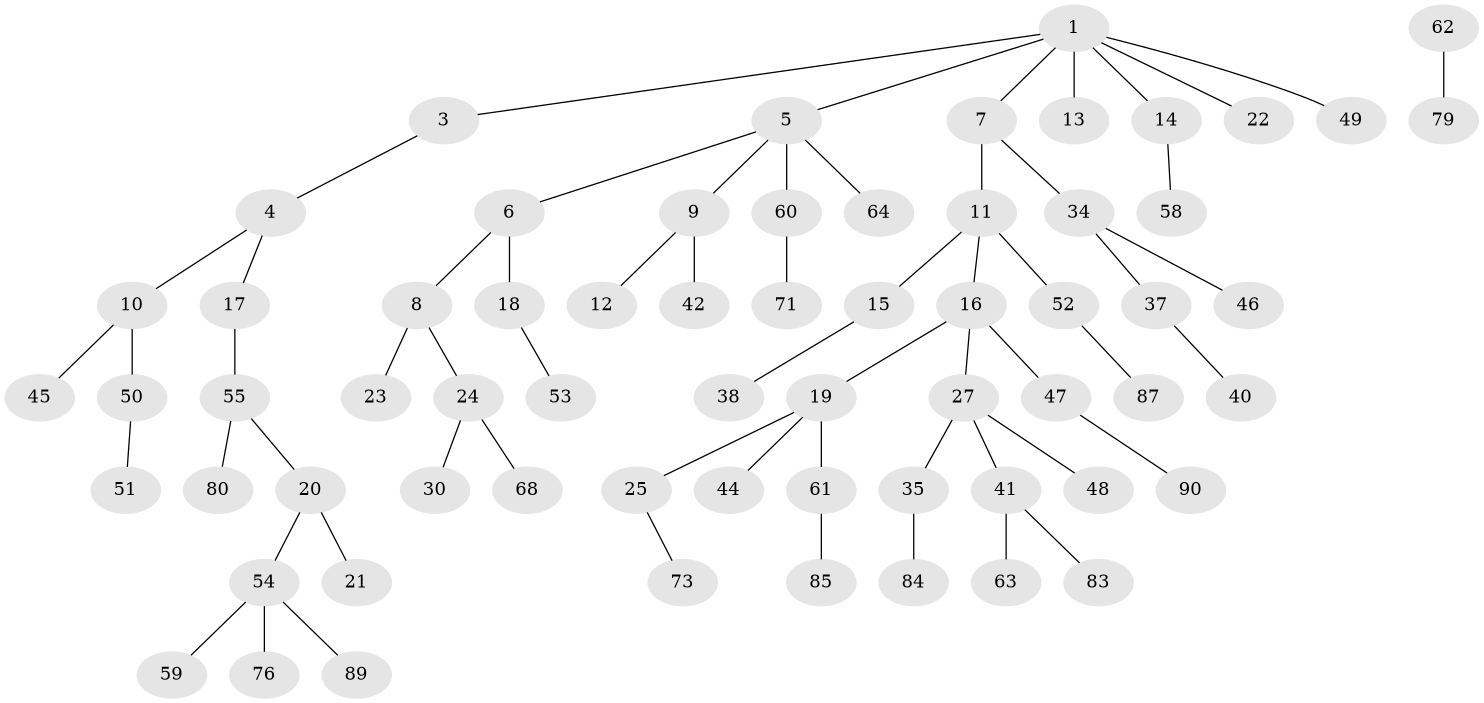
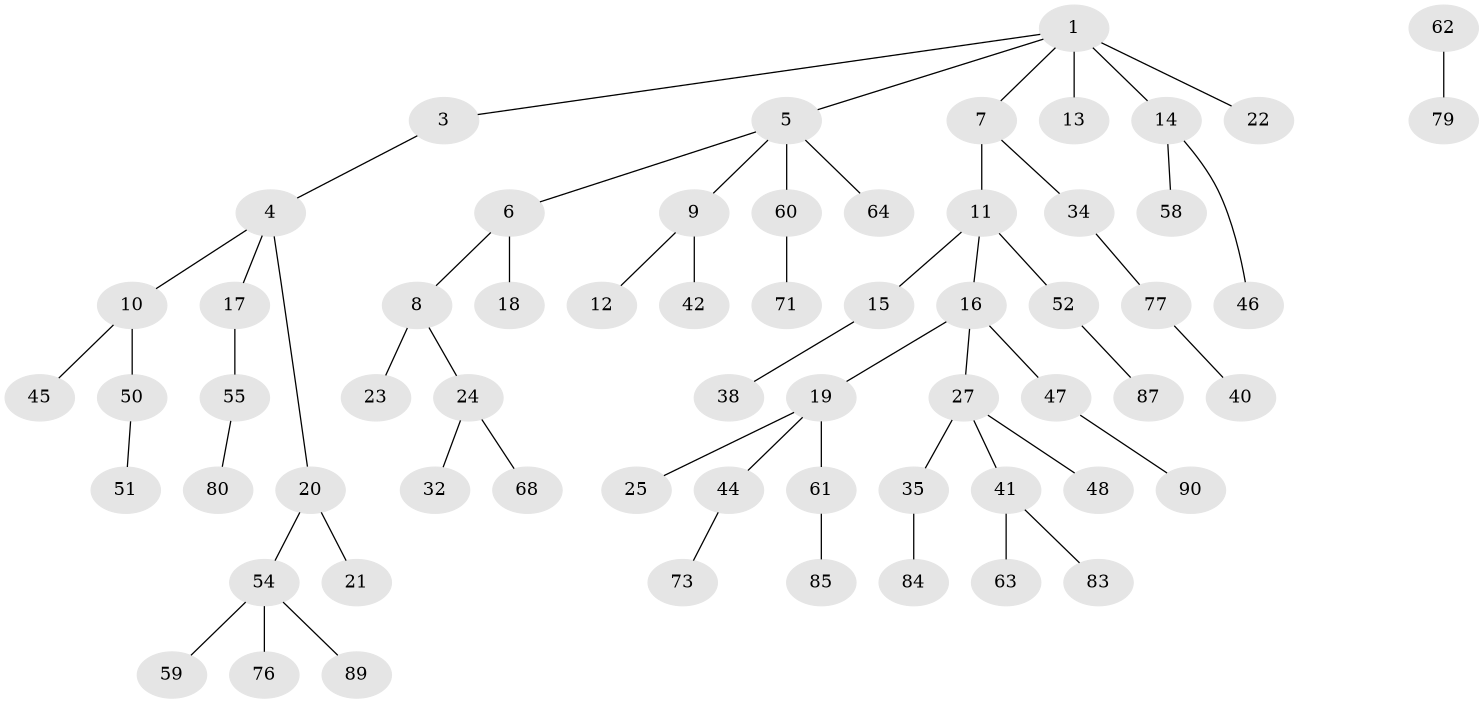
(1351, 121) -> none
(1164, 259) -> (1225, 207)
(1156, 305) -> (1156, 305)
(561, 398) -> none
(273, 444) -> (291, 351)
(435, 490) -> (435, 490)
(660, 536) -> (706, 536)
